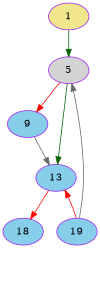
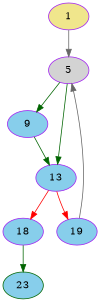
(69, 40) -> (69, 40)
(51, 94) -> (51, 94)
(40, 148) -> (40, 148)
(73, 207) -> (60, 202)
none -> (23, 285)
